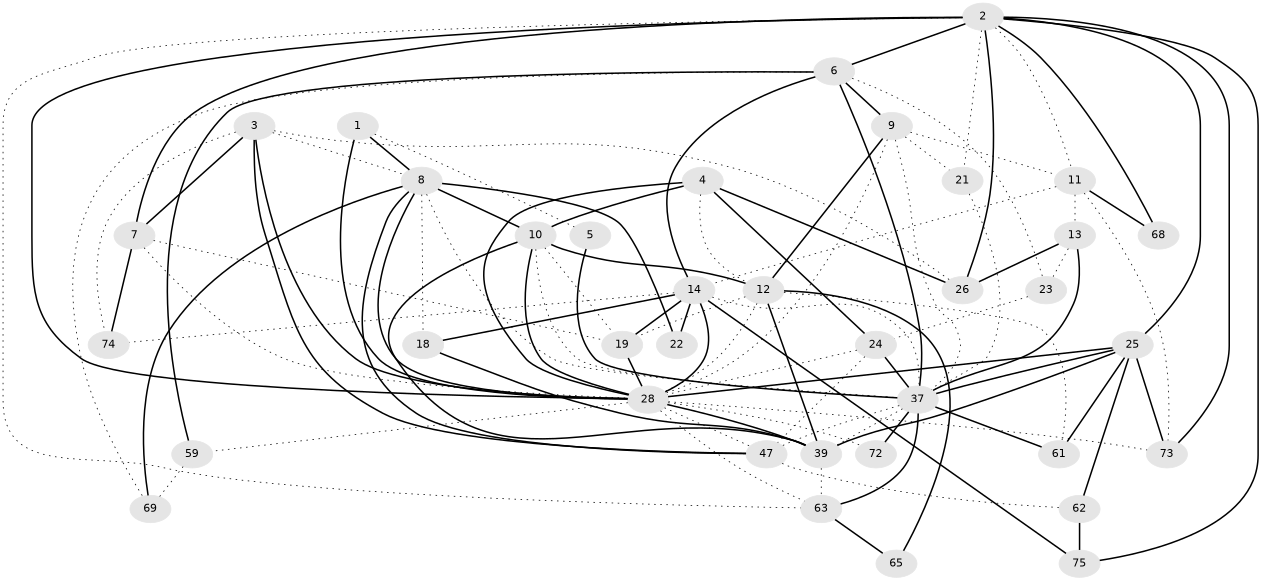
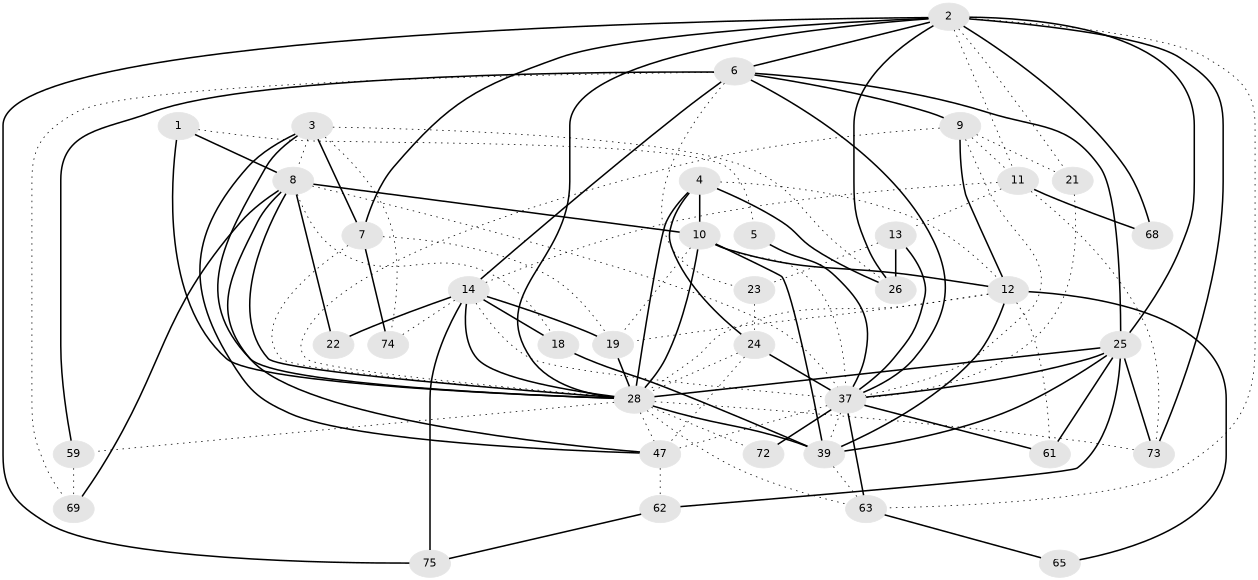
none -> (1016, 120)
